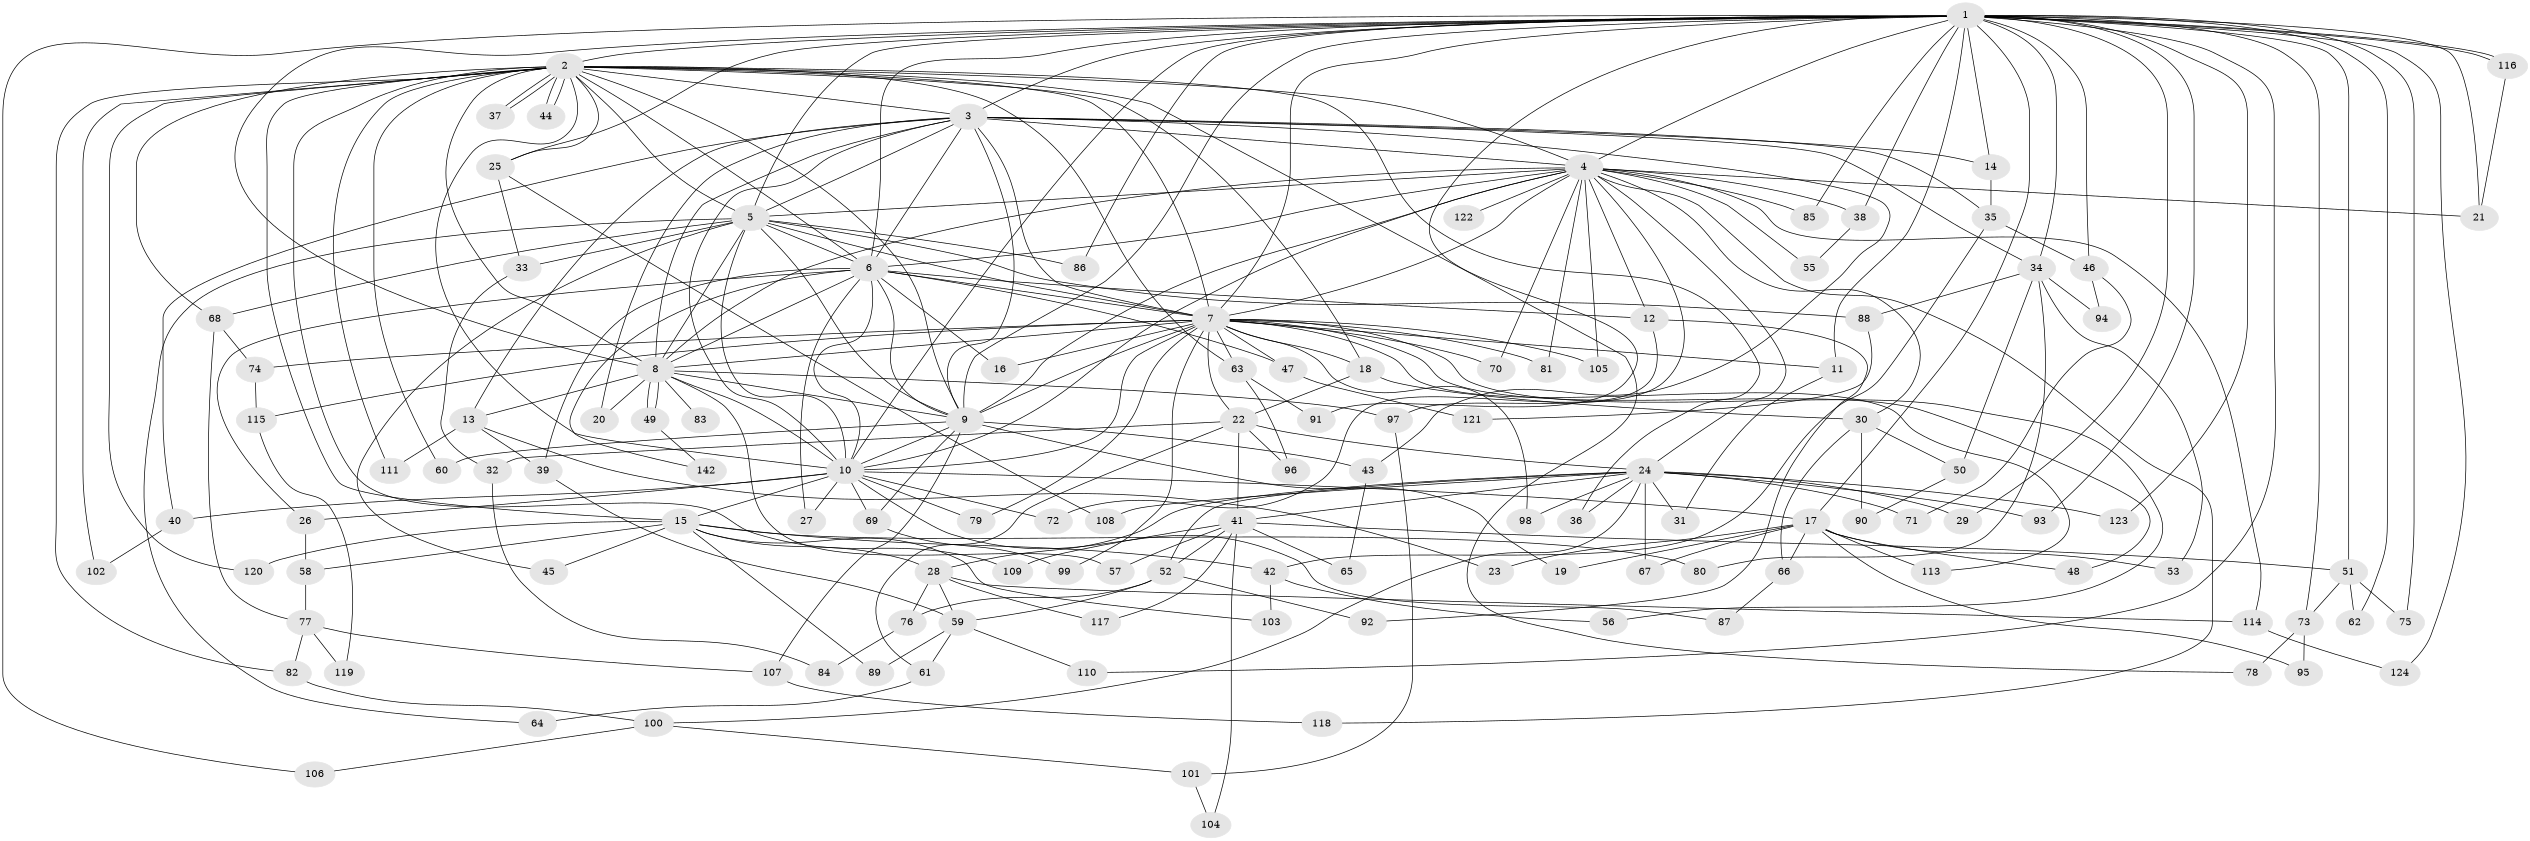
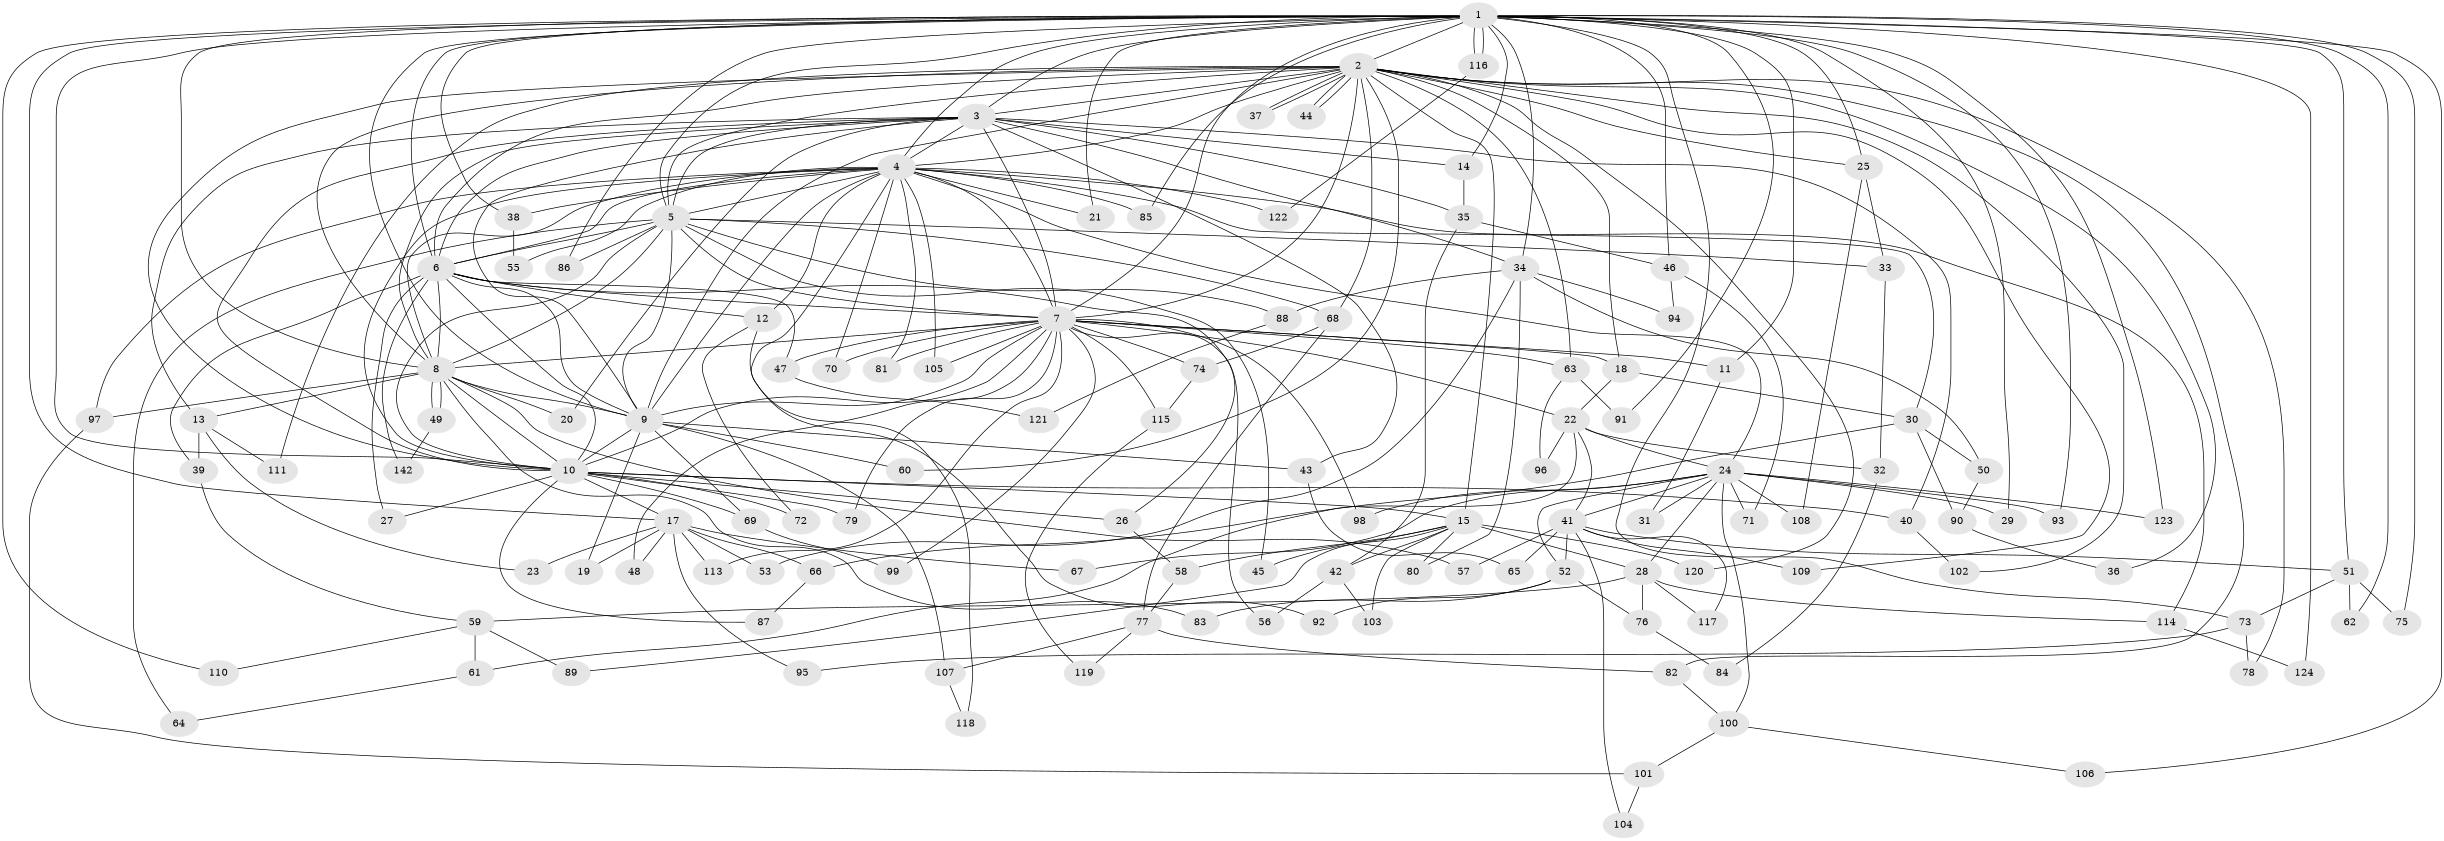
(2493, 142) -> (1383, 139)
(1000, 370) -> none
(1611, 496) -> (2033, 551)
(1065, 605) -> (1384, 601)
